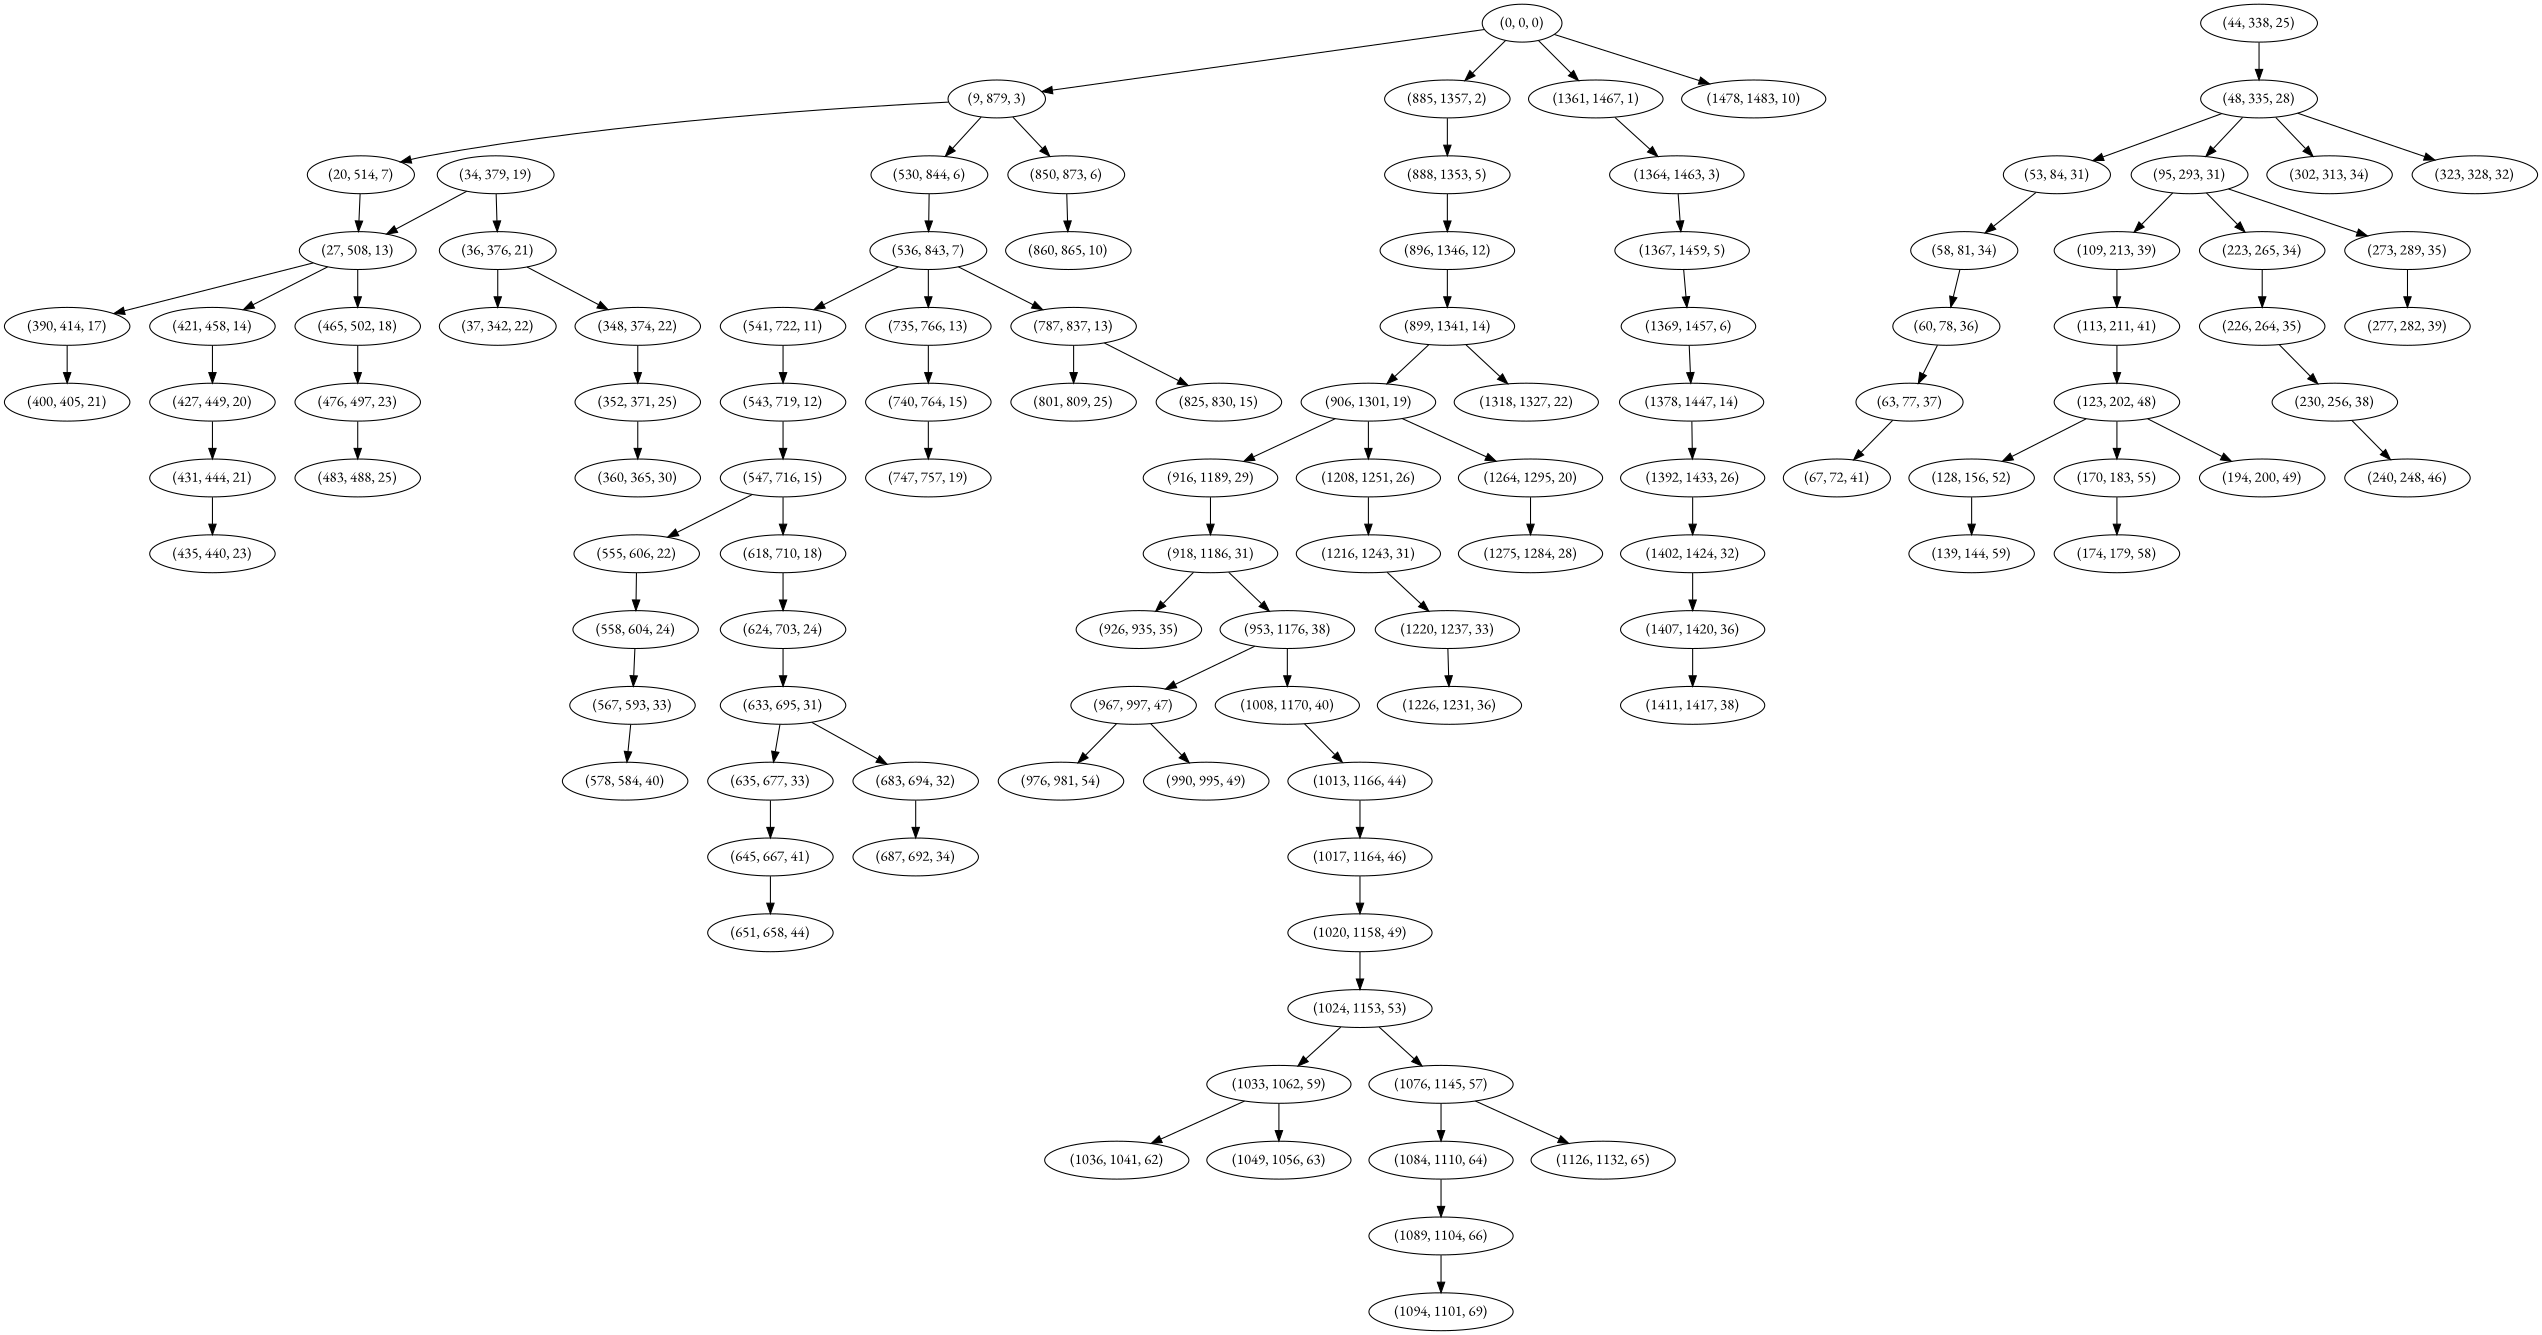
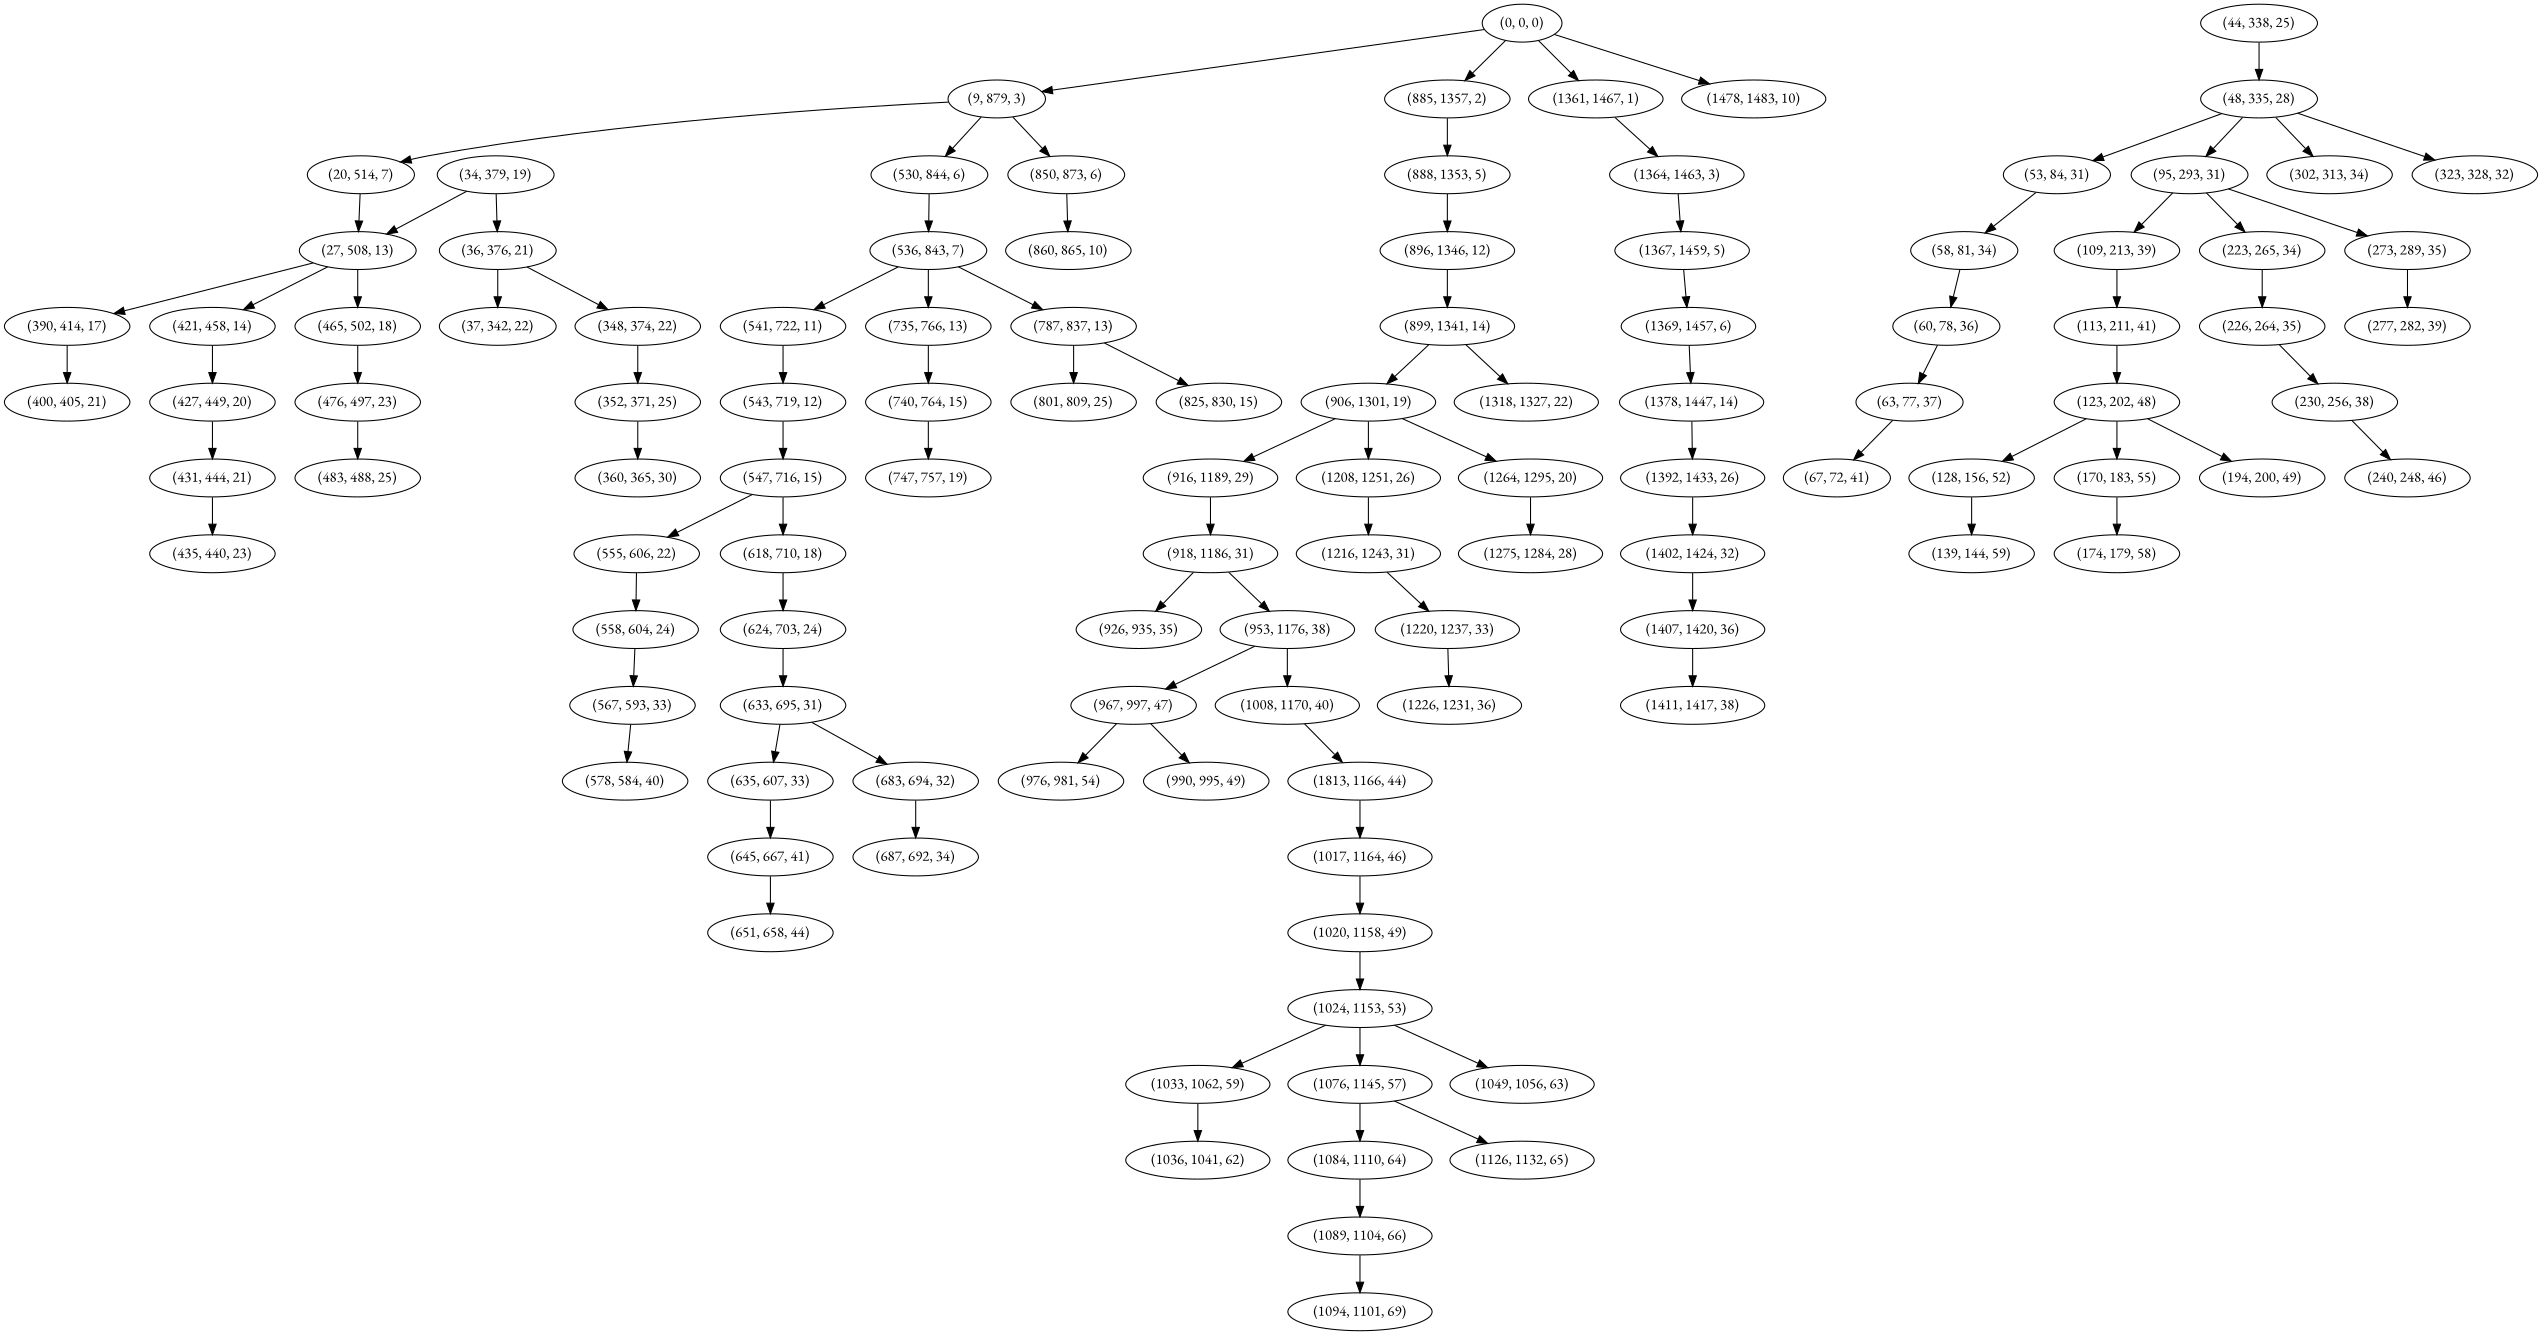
(770, 781) -> (770, 781)
(1360, 781) -> (1360, 781)
(1279, 1117) -> (1436, 1044)
